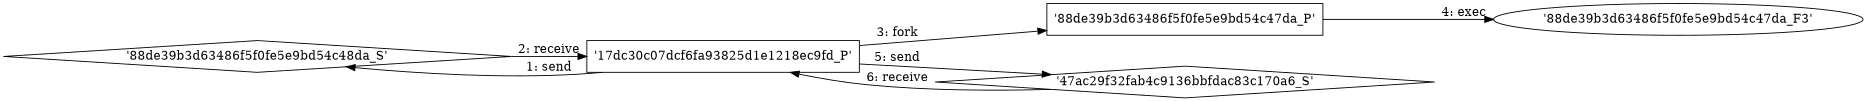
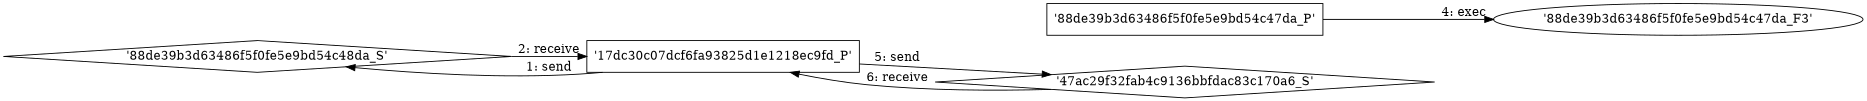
(949, 38) -> none
